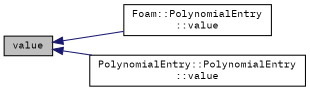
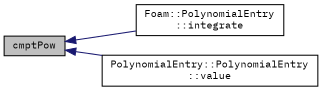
(198, 20) -> (210, 20)
(28, 46) -> (35, 46)
